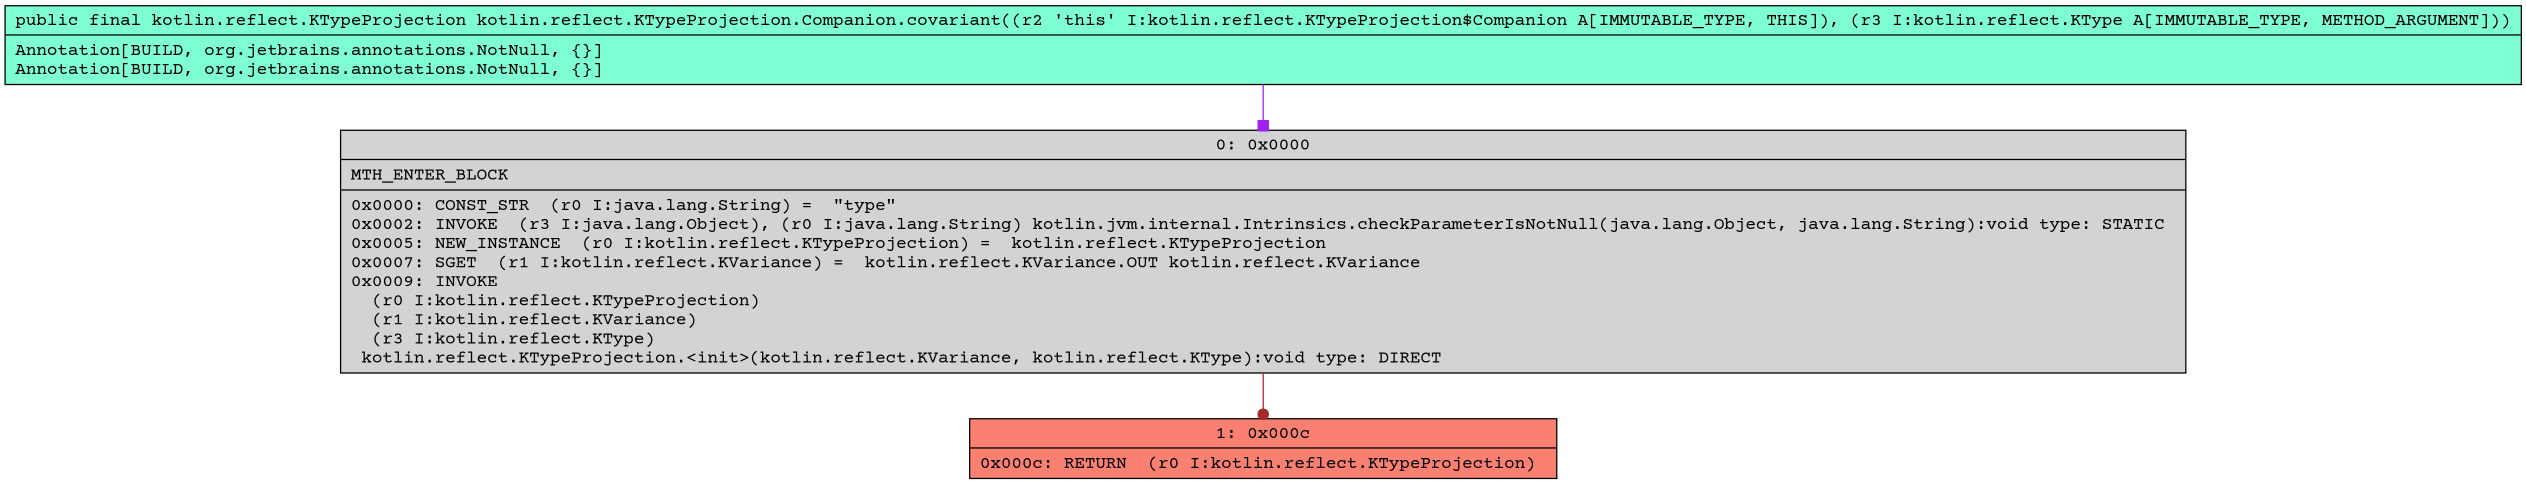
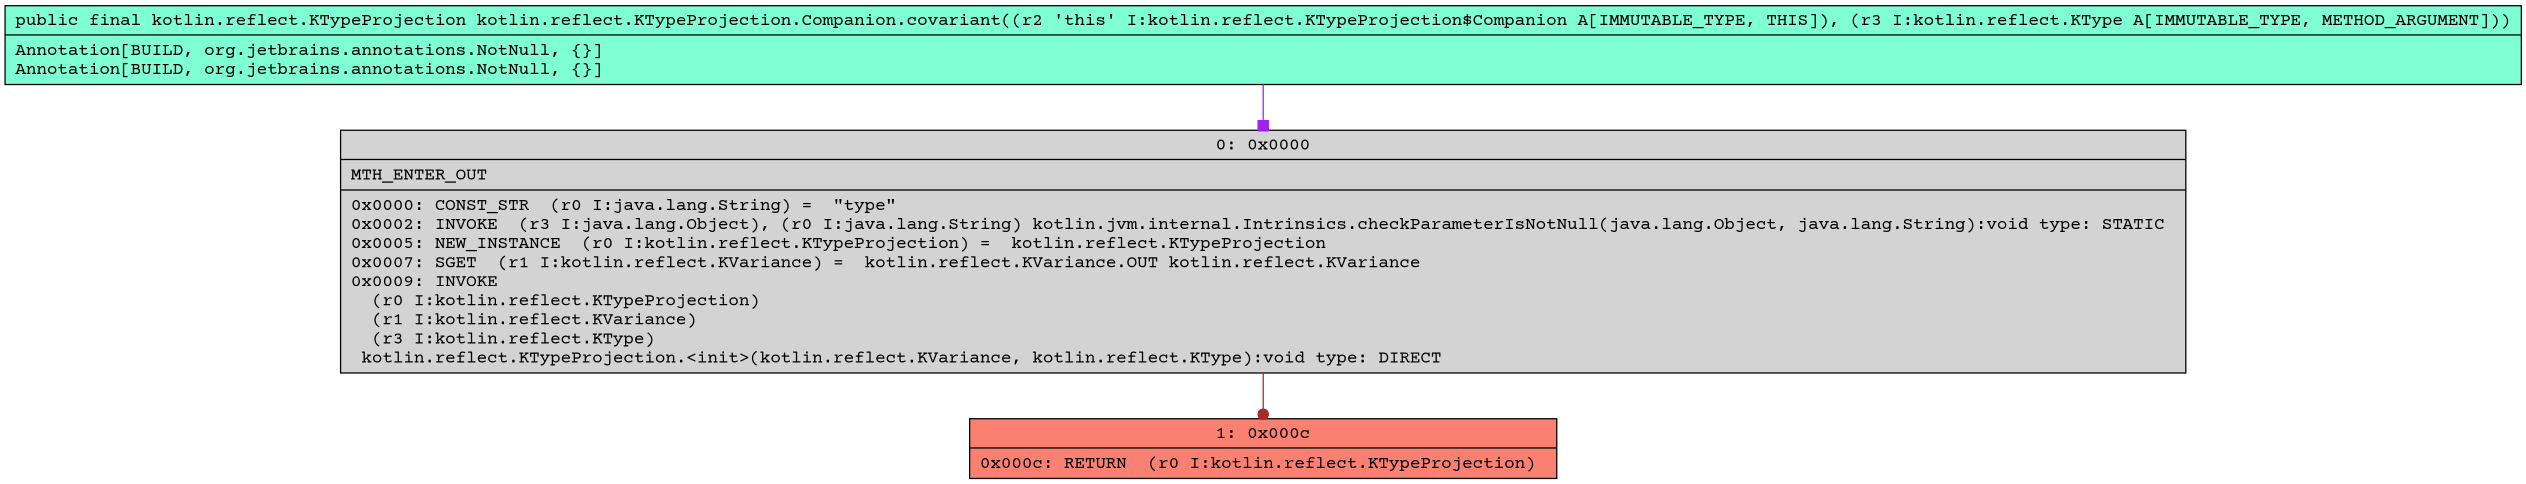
(430, 174) -> (419, 174)
